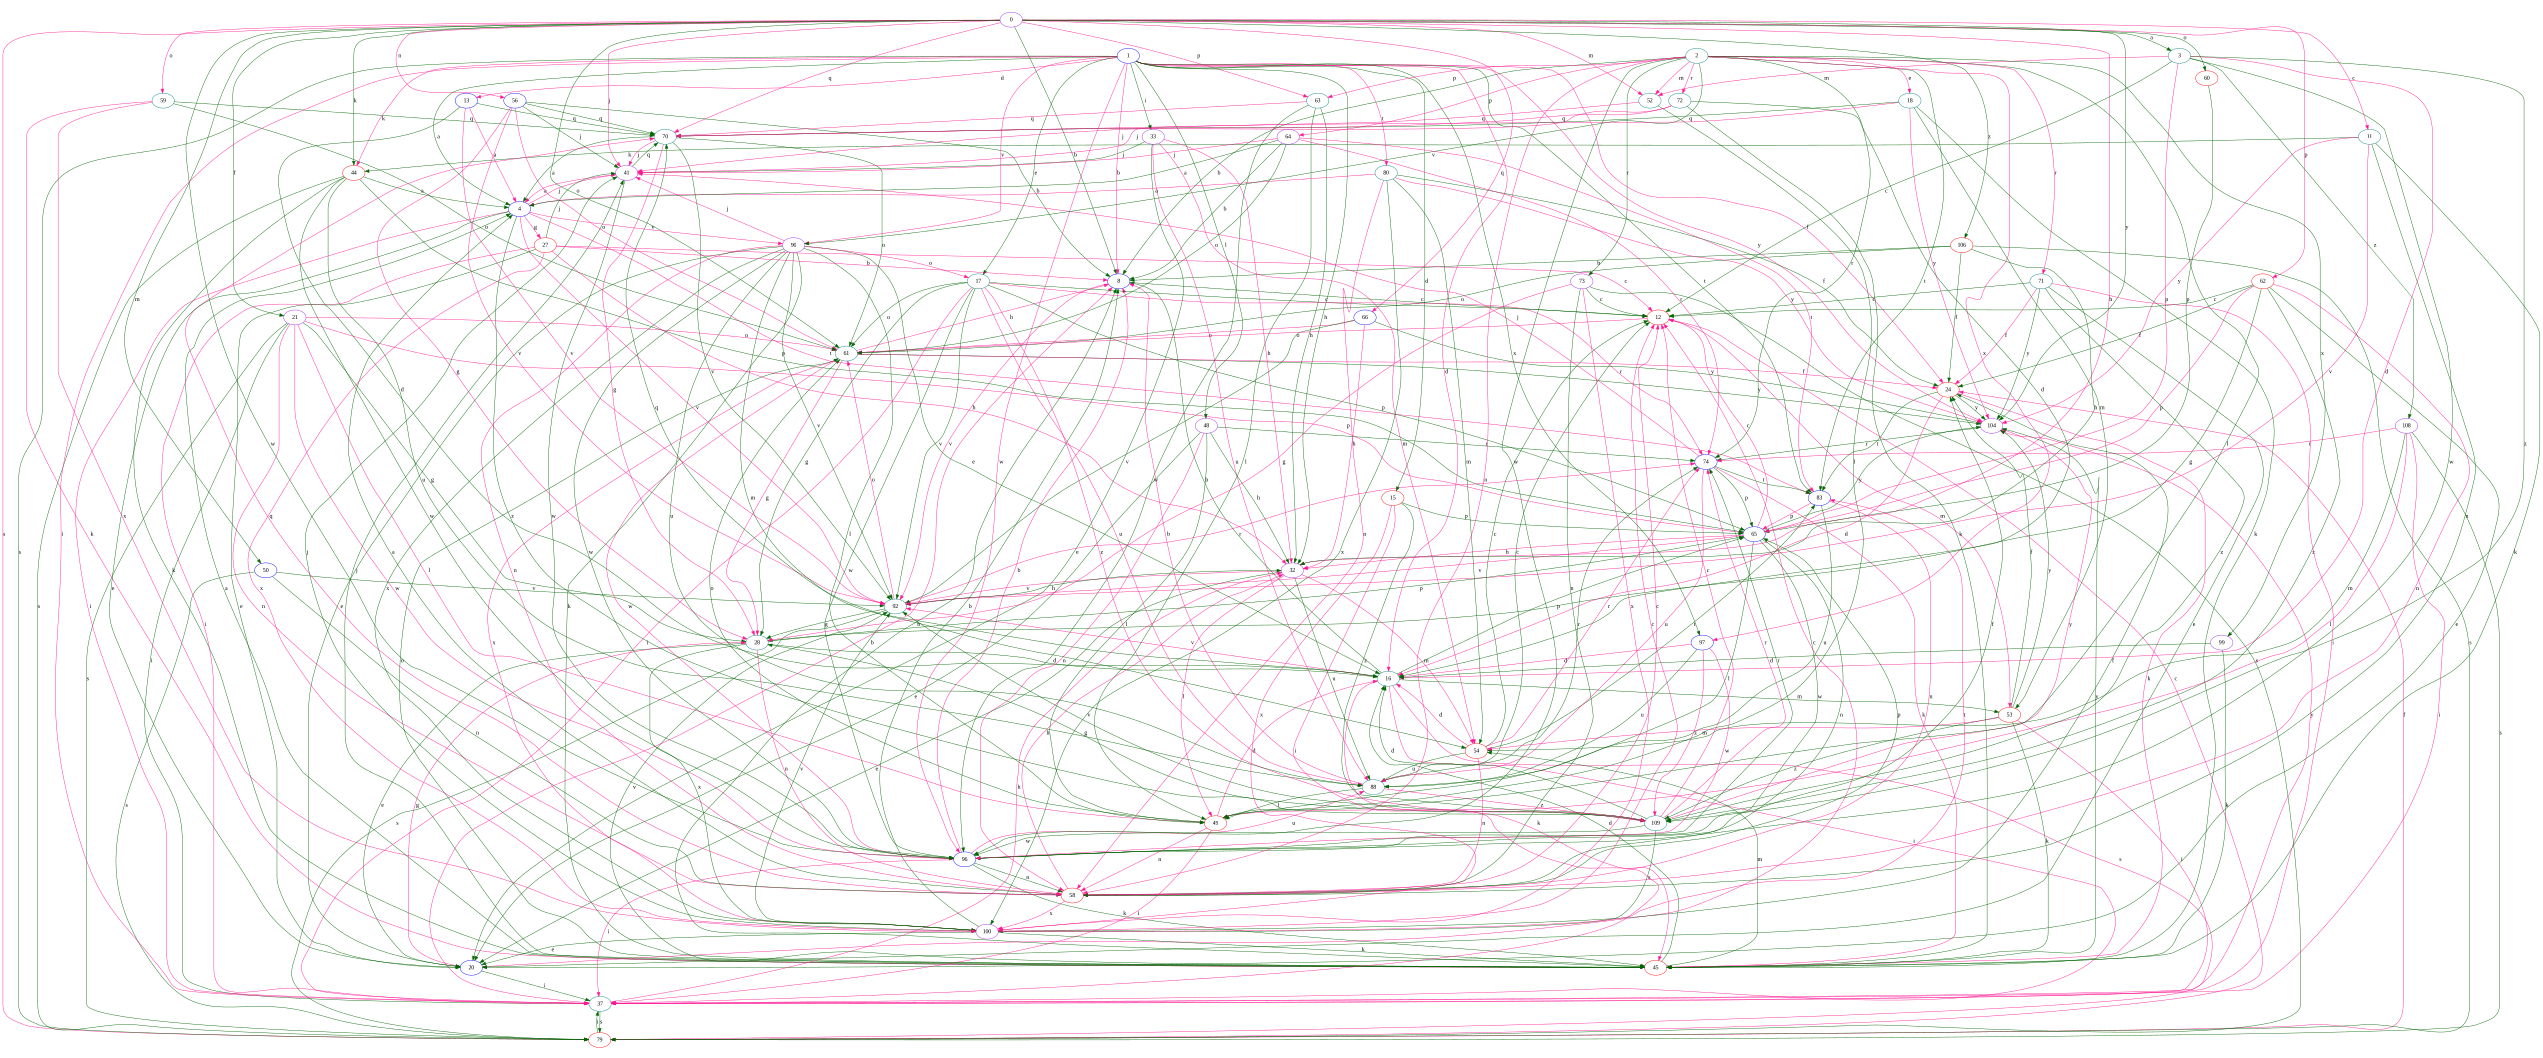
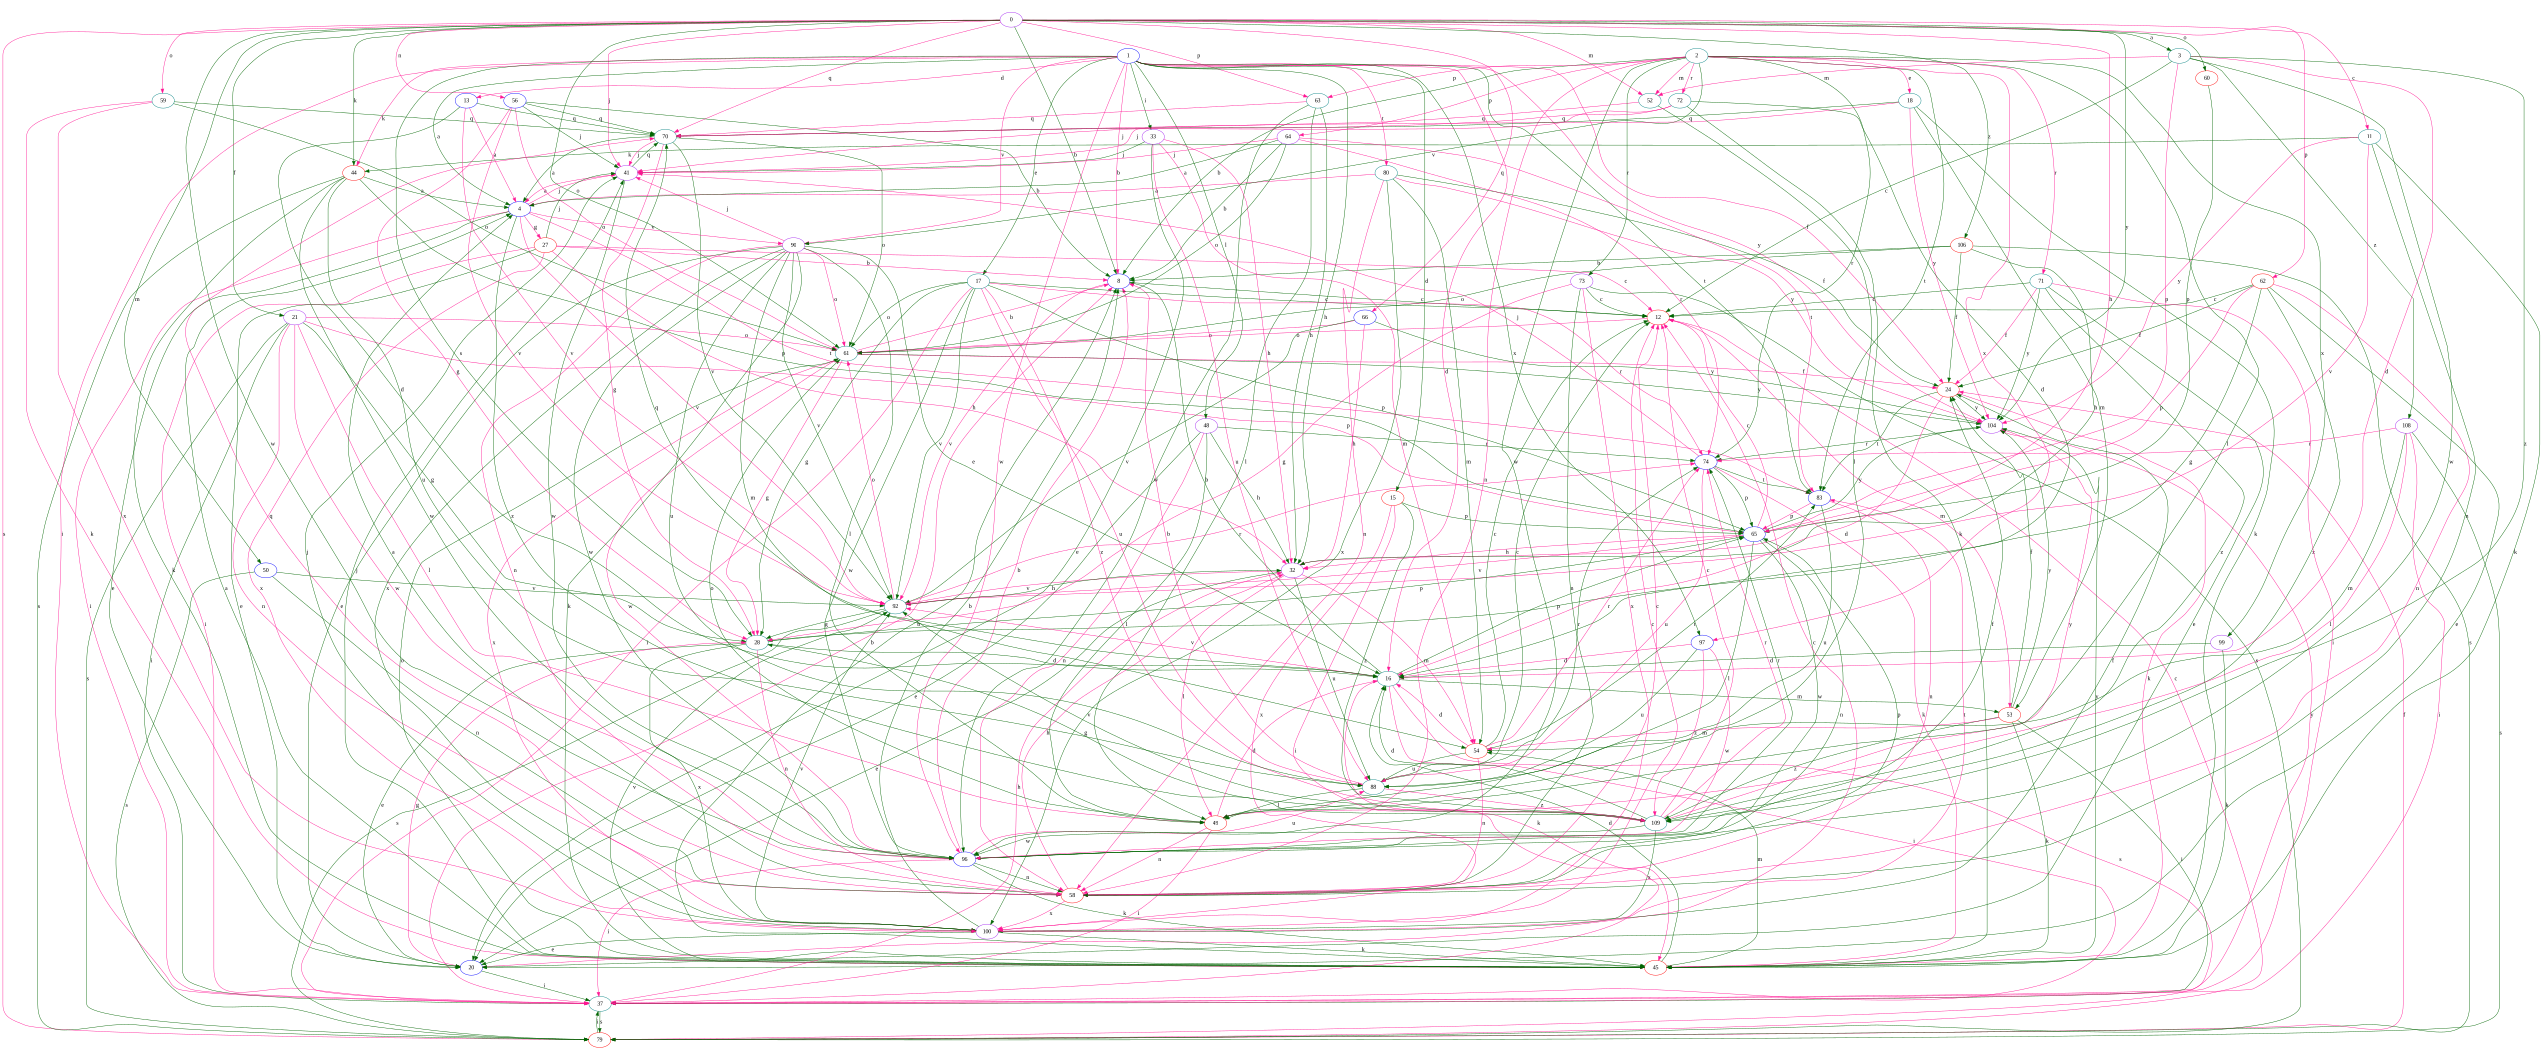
(889, 257) -> (831, 290)
(42, 340) -> (457, 77)
(1577, 1001) -> (1577, 1001)
